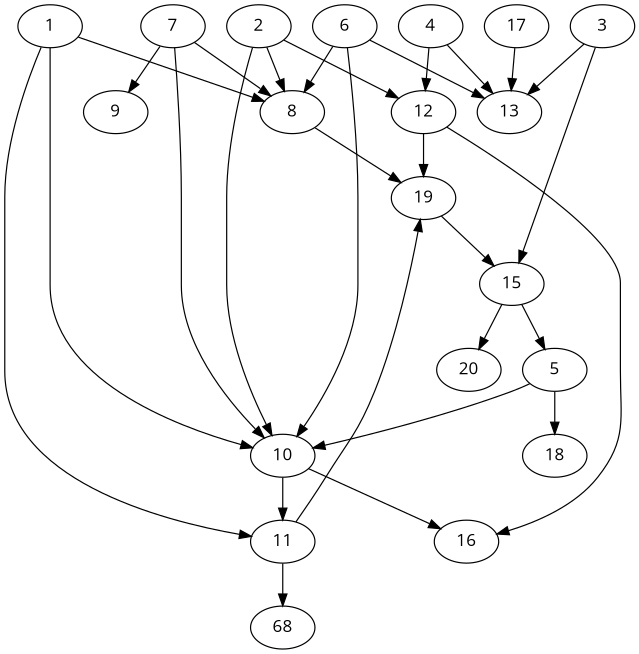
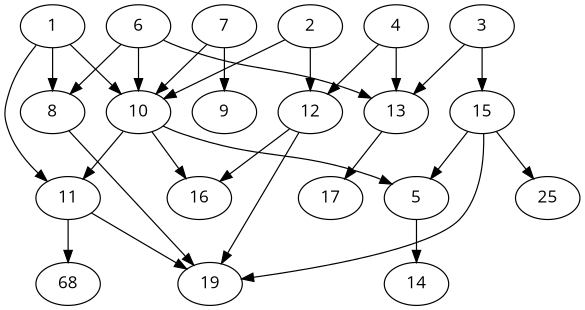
(514, 63) -> (367, 150)
(273, 64) -> none
(227, 66) -> none
(463, 237) -> (404, 247)
(469, 370) -> (548, 198)
(428, 418) -> (271, 154)
(555, 456) -> (416, 284)
